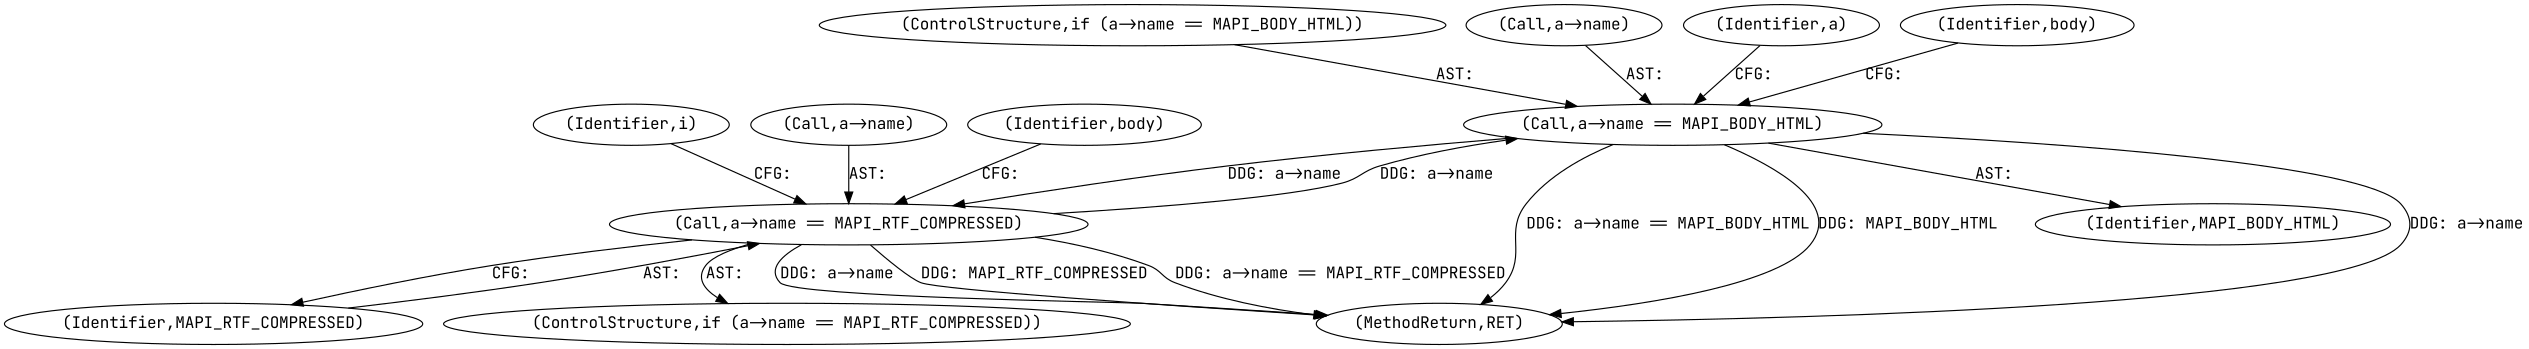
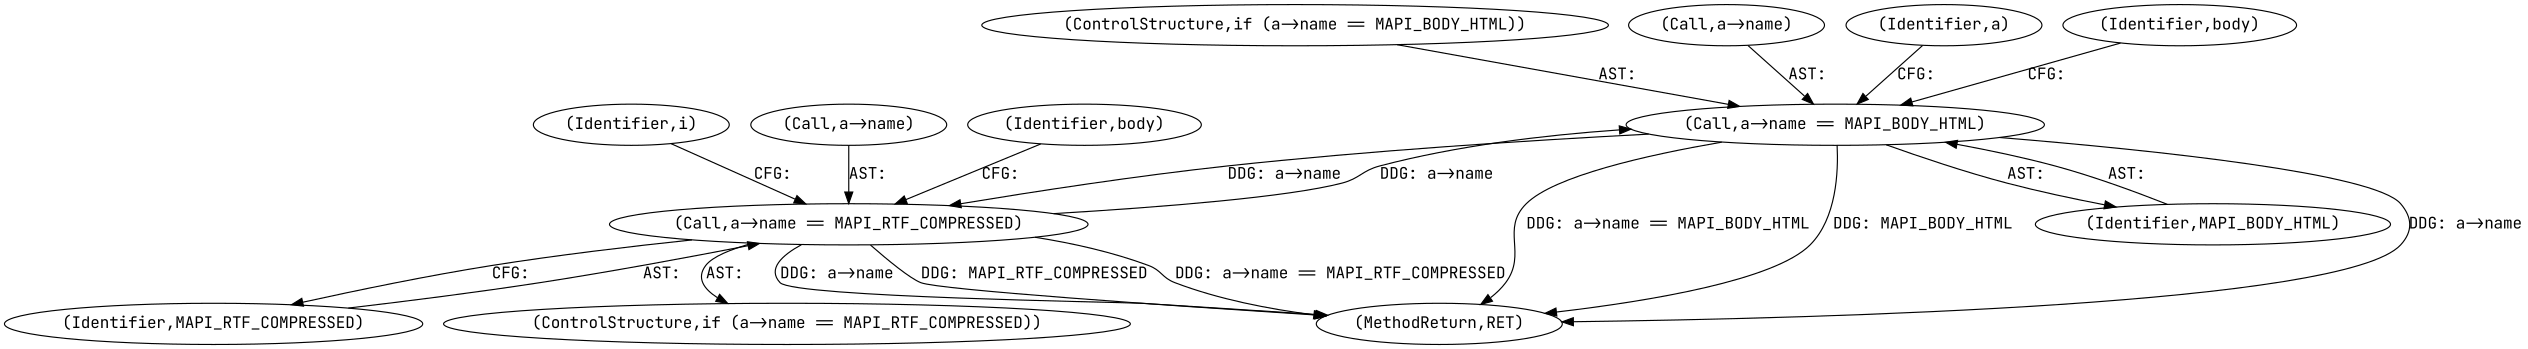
none -> (2064, 168)
